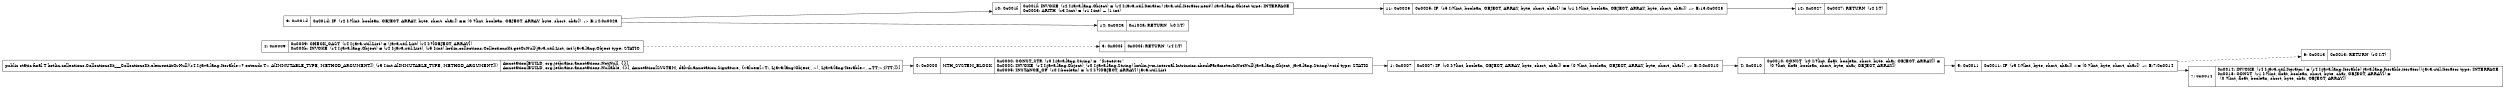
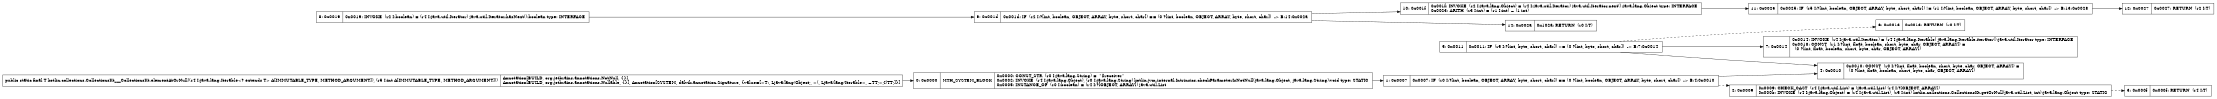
none -> (453, 17)
(1948, 66) -> (1717, 59)
none -> (1723, 85)
